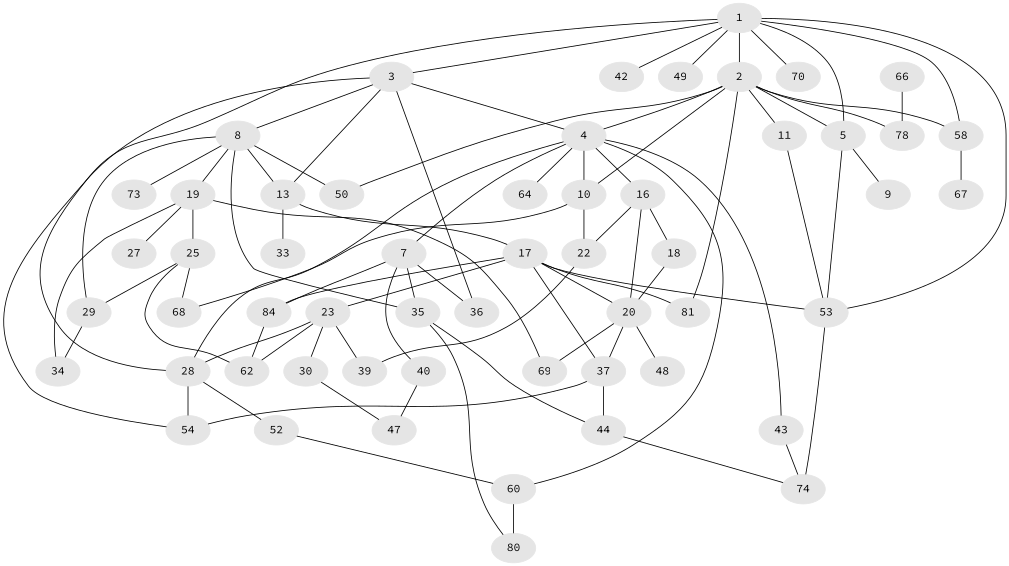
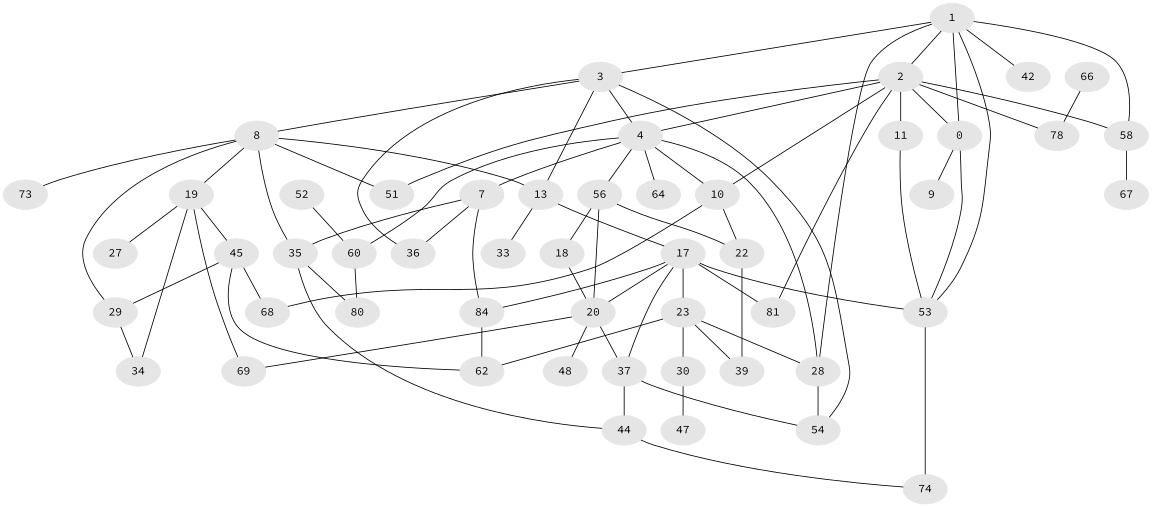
(680, 77) -> none
(798, 77) -> none
(843, 136) -> (960, 136)
(342, 195) -> (392, 195)
(643, 195) -> (600, 195)
(193, 254) -> (236, 254)
(424, 371) -> none
(232, 401) -> none
(781, 430) -> none
